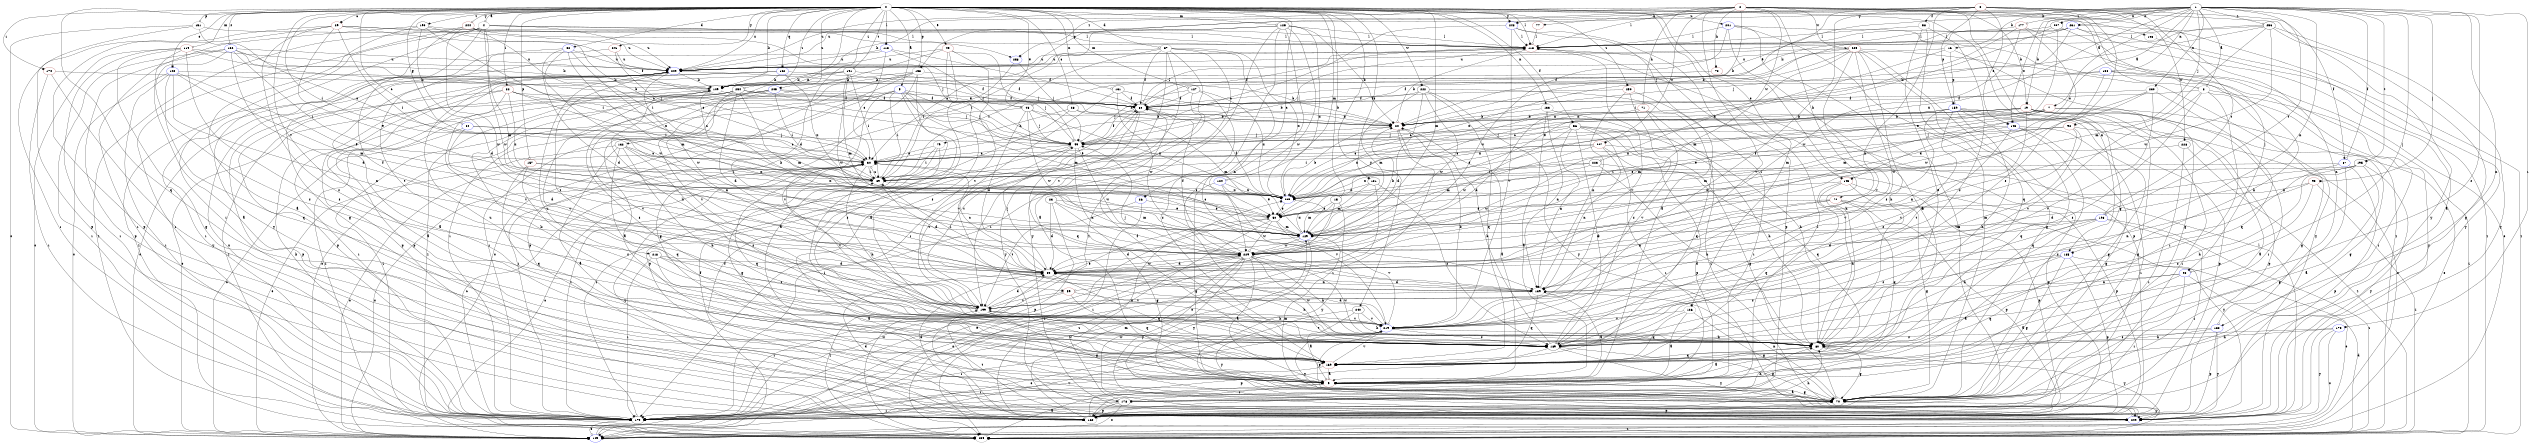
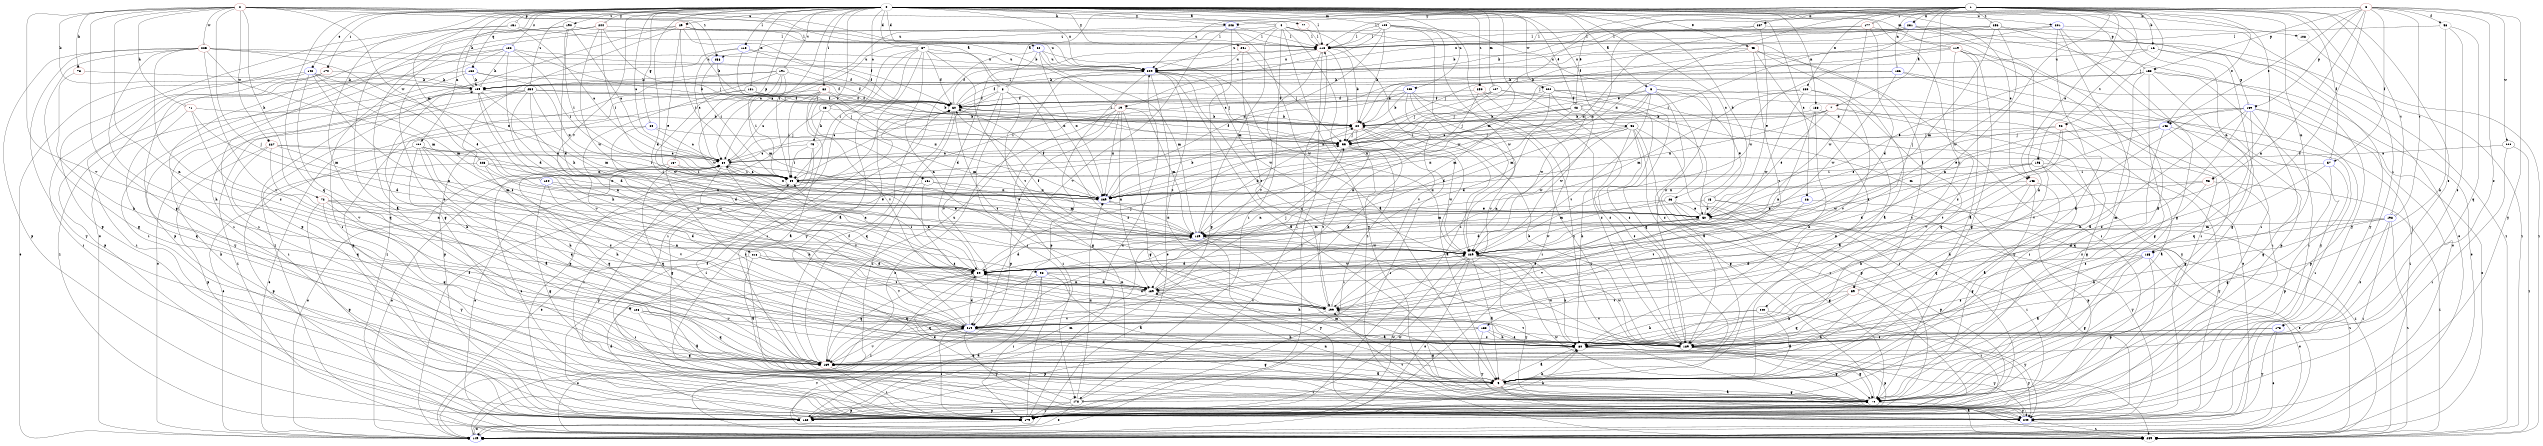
none -> (1580, 18)
(1938, 191) -> (2440, 191)
